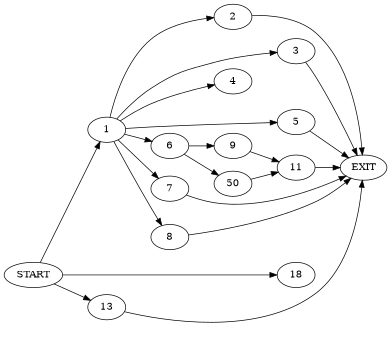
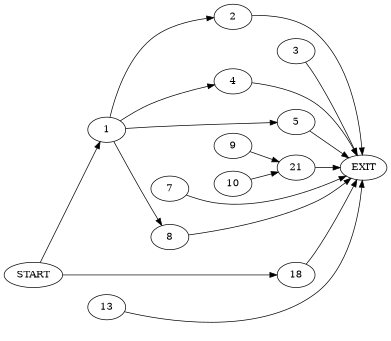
(186, 70) -> none
none -> (312, 101)
(170, 146) -> none
(136, 157) -> none
(296, 168) -> (296, 168)
(233, 184) -> (233, 184)
none -> (332, 226)
(69, 291) -> none
